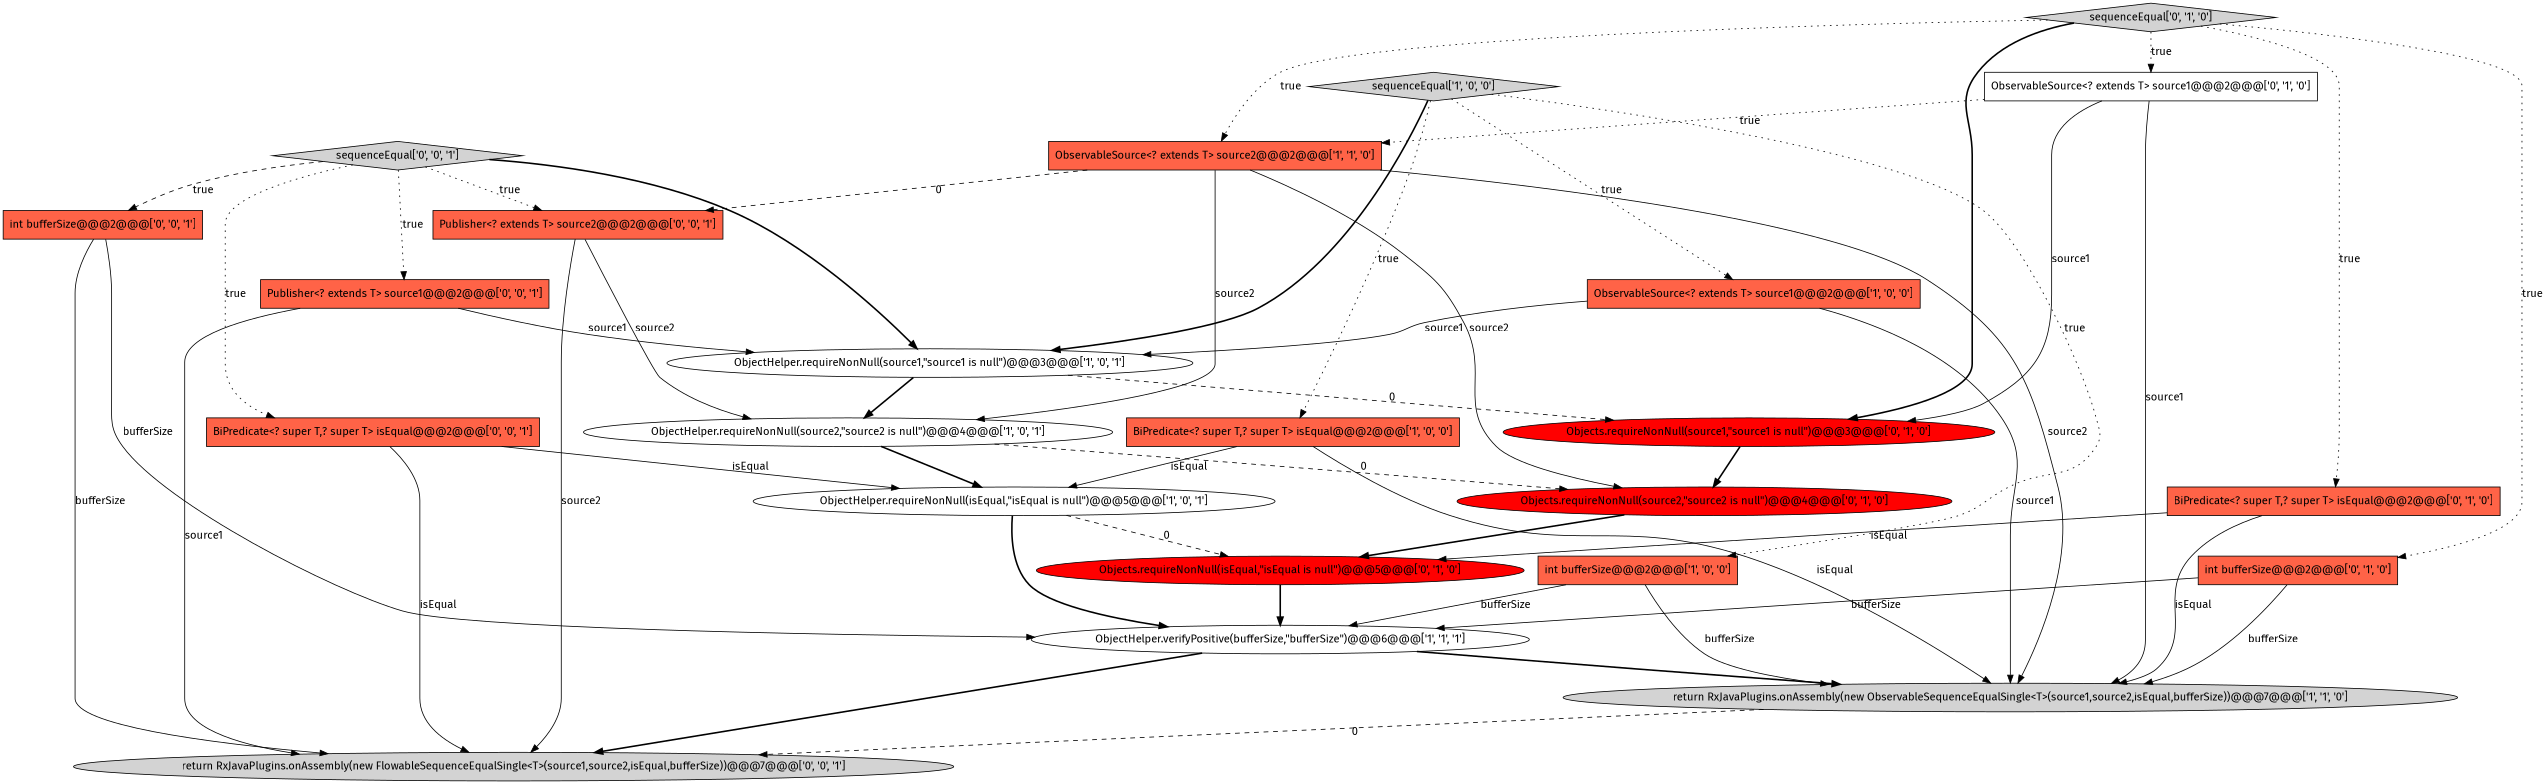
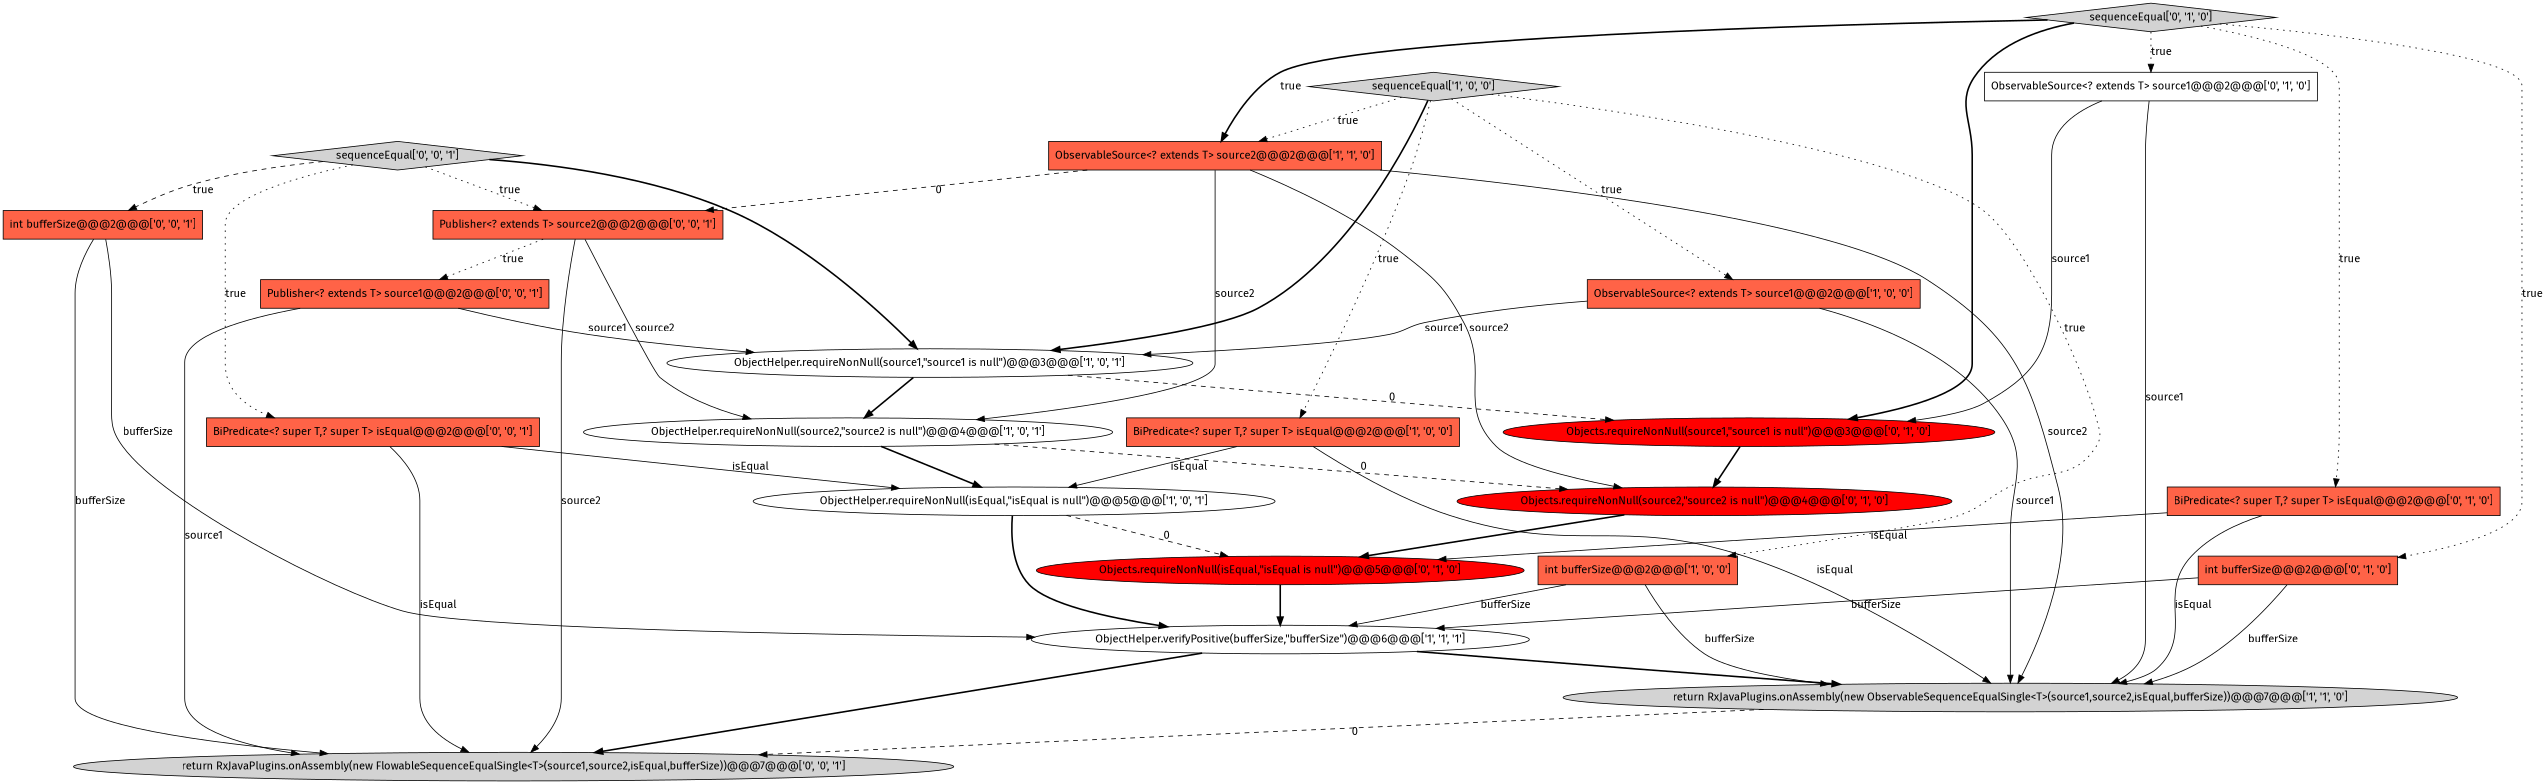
(1621, 34) -> (1621, 34)
(1702, 120) -> (1334, 118)
(401, 221) -> (495, 258)
